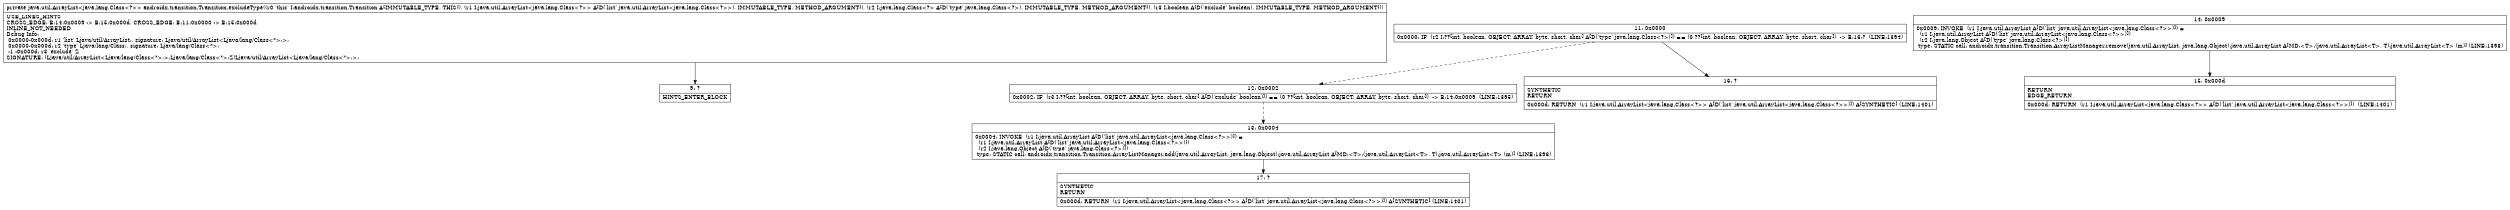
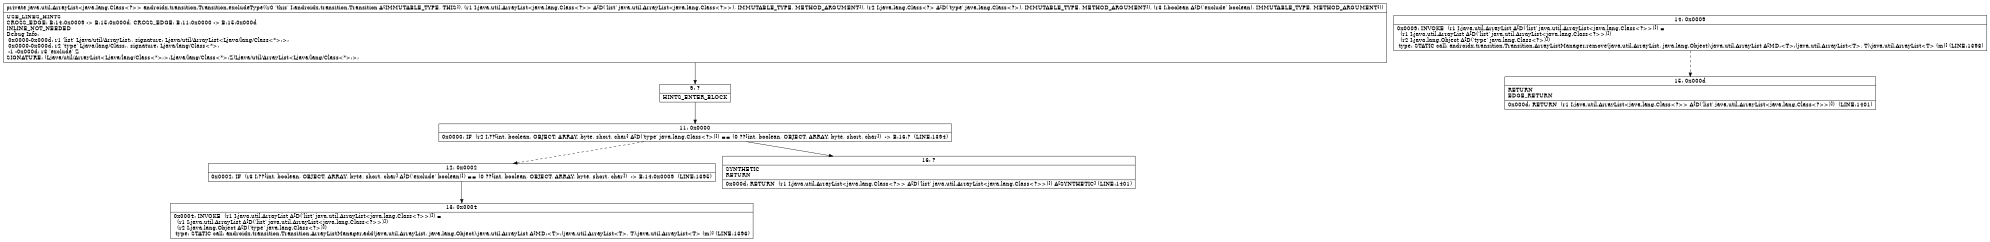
(2210, 62) -> (1690, 62)
none -> (695, 111)
(1263, 111) -> (462, 190)
(1263, 190) -> none
